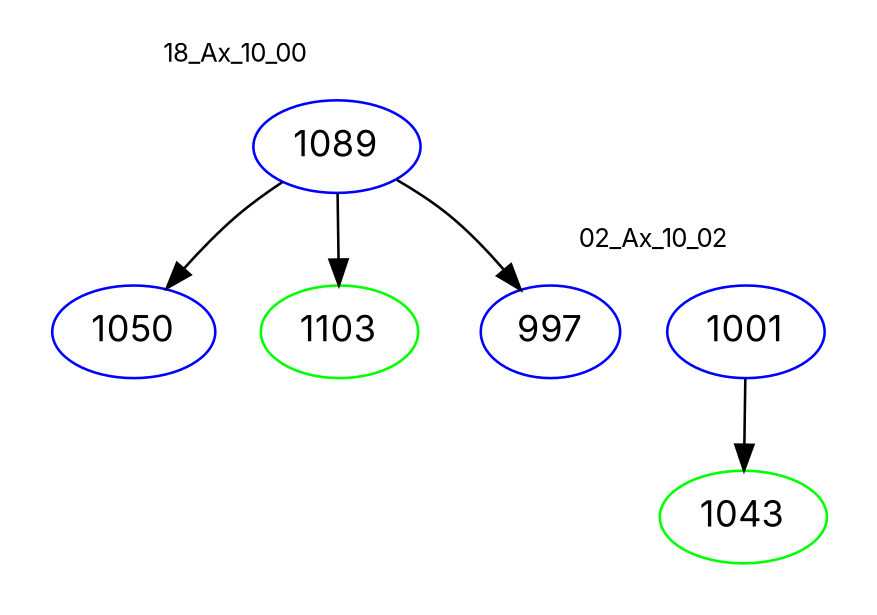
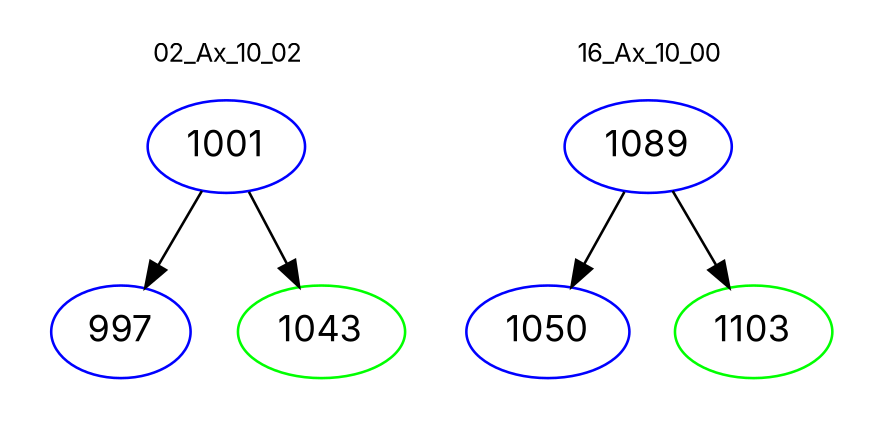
(235, 55) -> (649, 55)
(477, 241) -> (180, 228)
